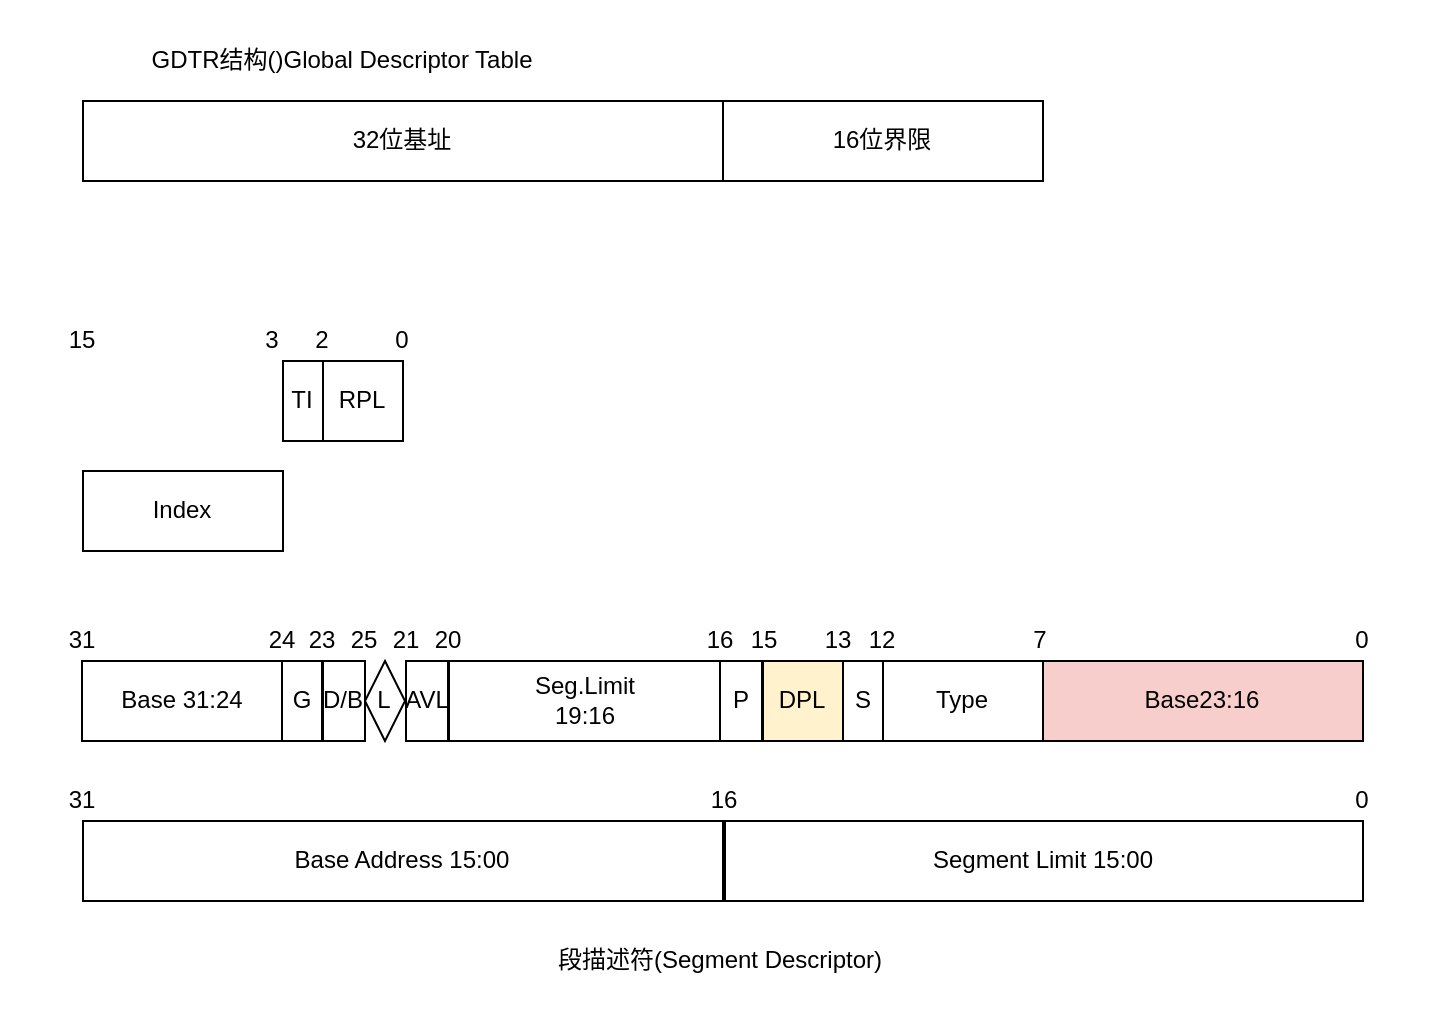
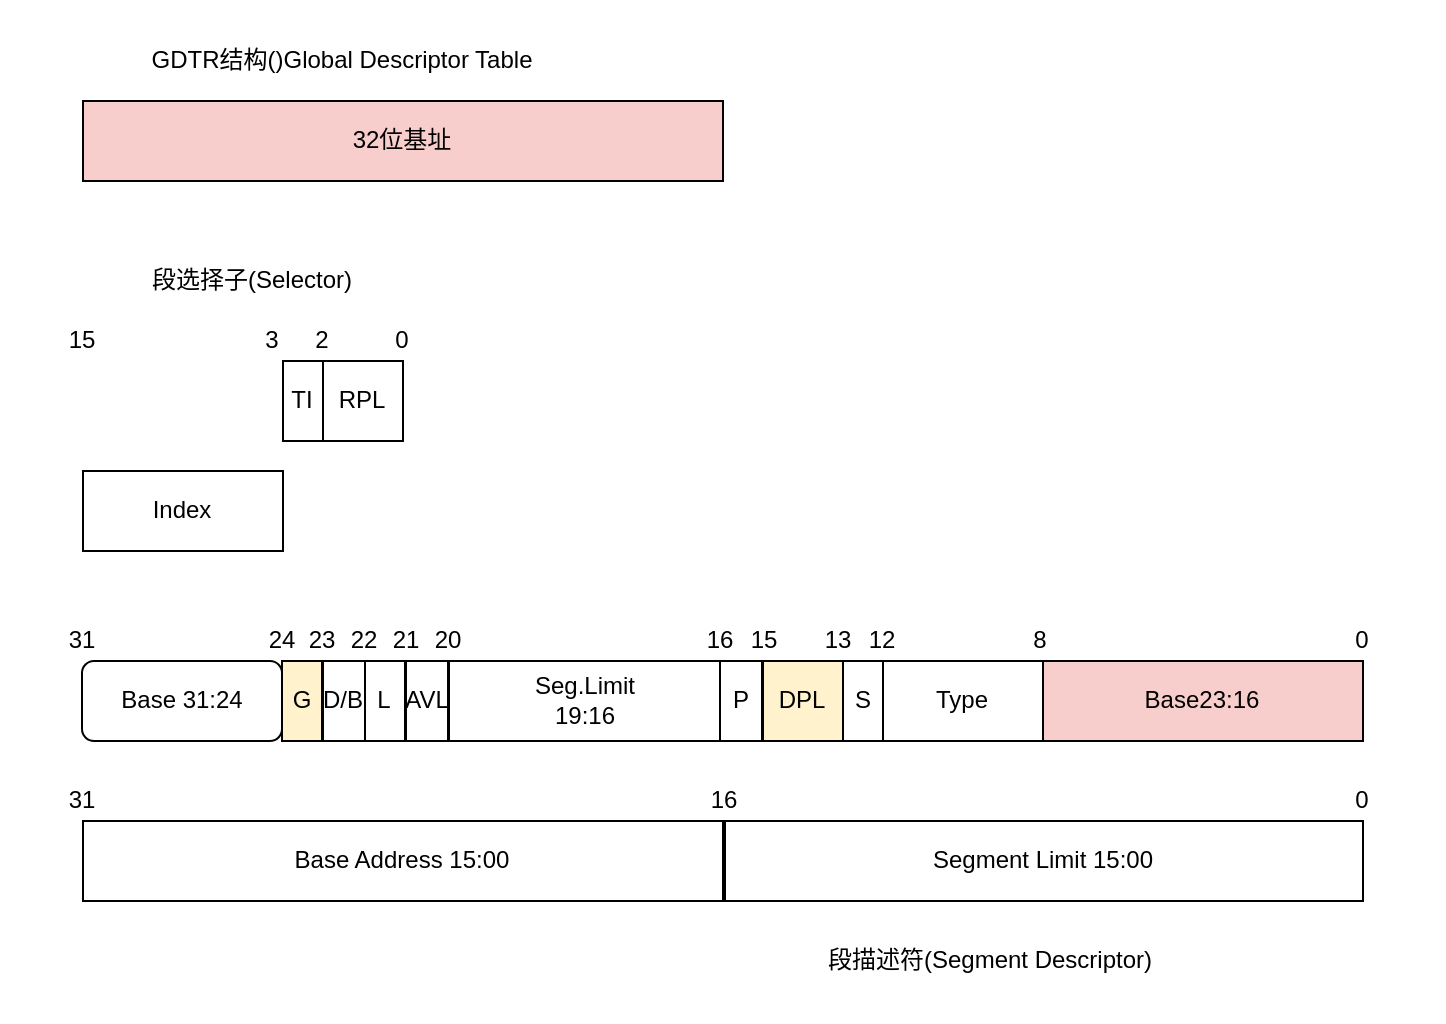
(403, 141) -> (403, 141)
(883, 141) -> none
none -> (253, 281)
(365, 641) -> (365, 641)
(1041, 641) -> (1041, 641)
(182, 701) -> (182, 701)
(302, 701) -> (302, 701)
(385, 701) -> (385, 701)
(720, 961) -> (990, 961)
